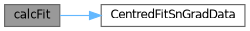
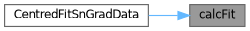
(75, 16) -> (163, 16)
